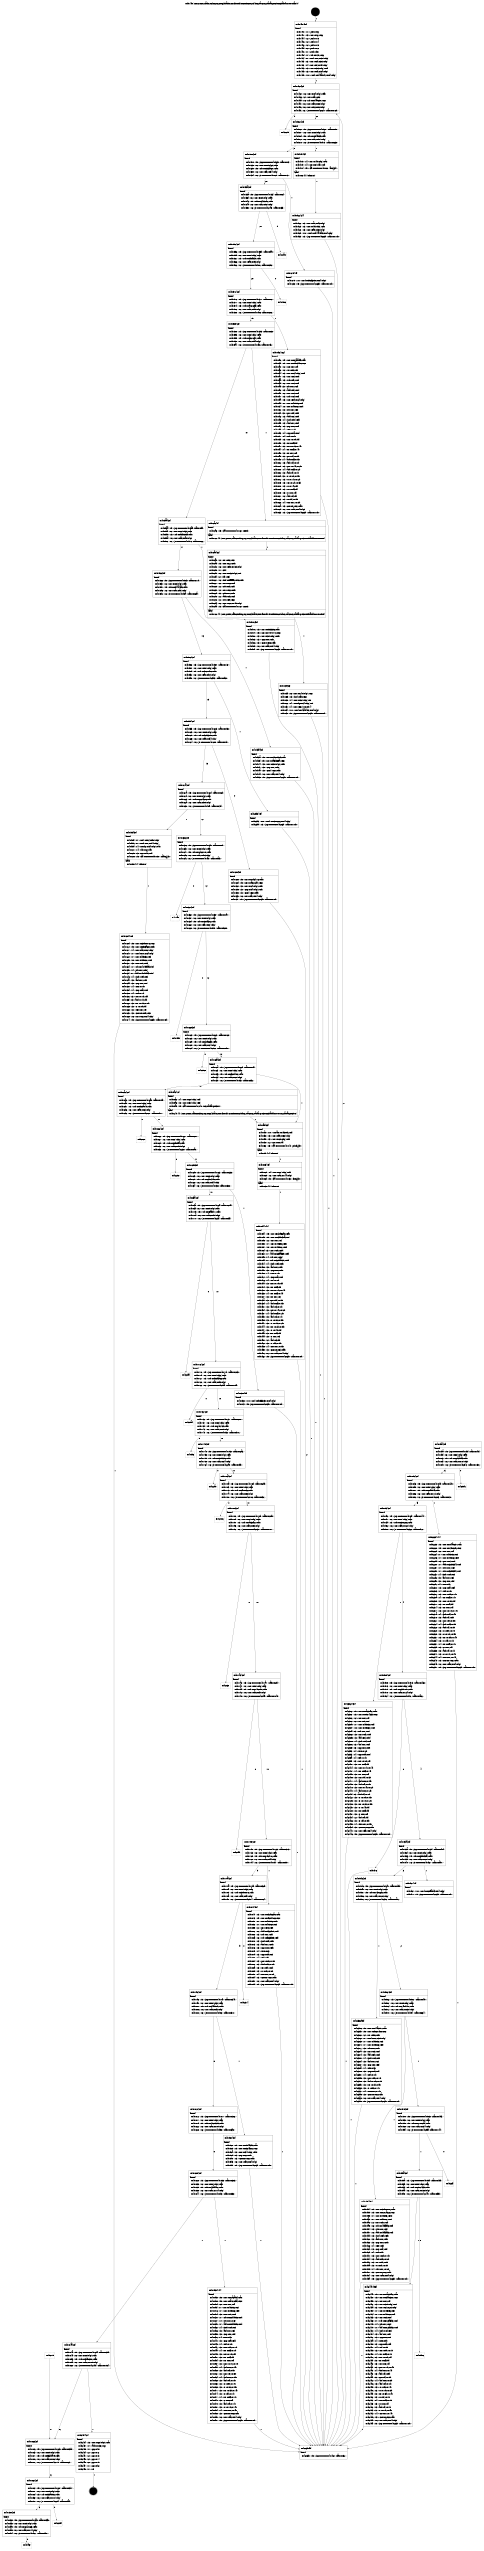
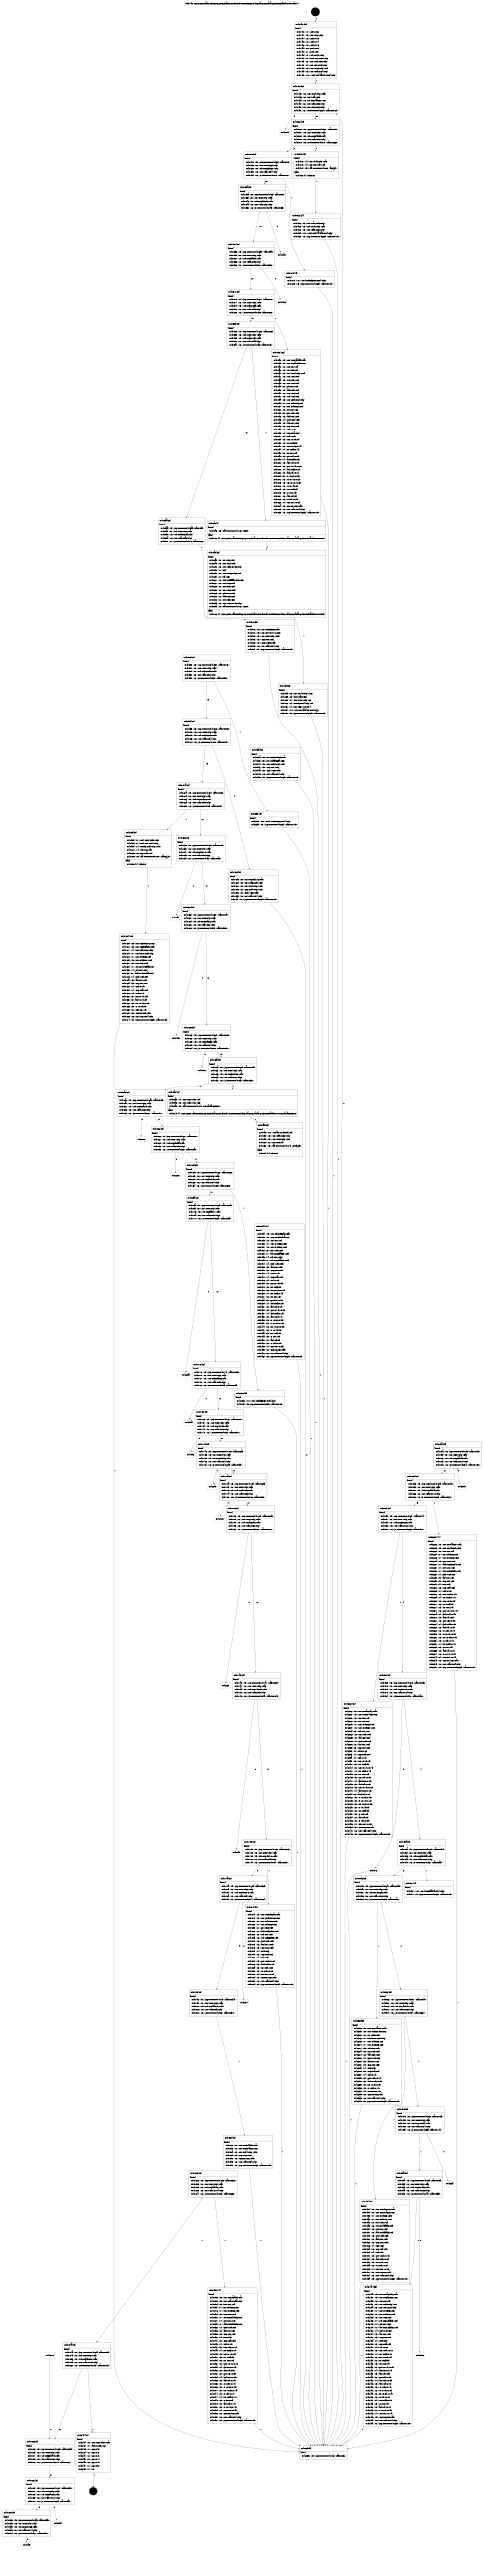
(177, 584) -> none
(294, 1086) -> (232, 1086)
(280, 1176) -> none
(460, 1476) -> (458, 1477)
(213, 2120) -> none
